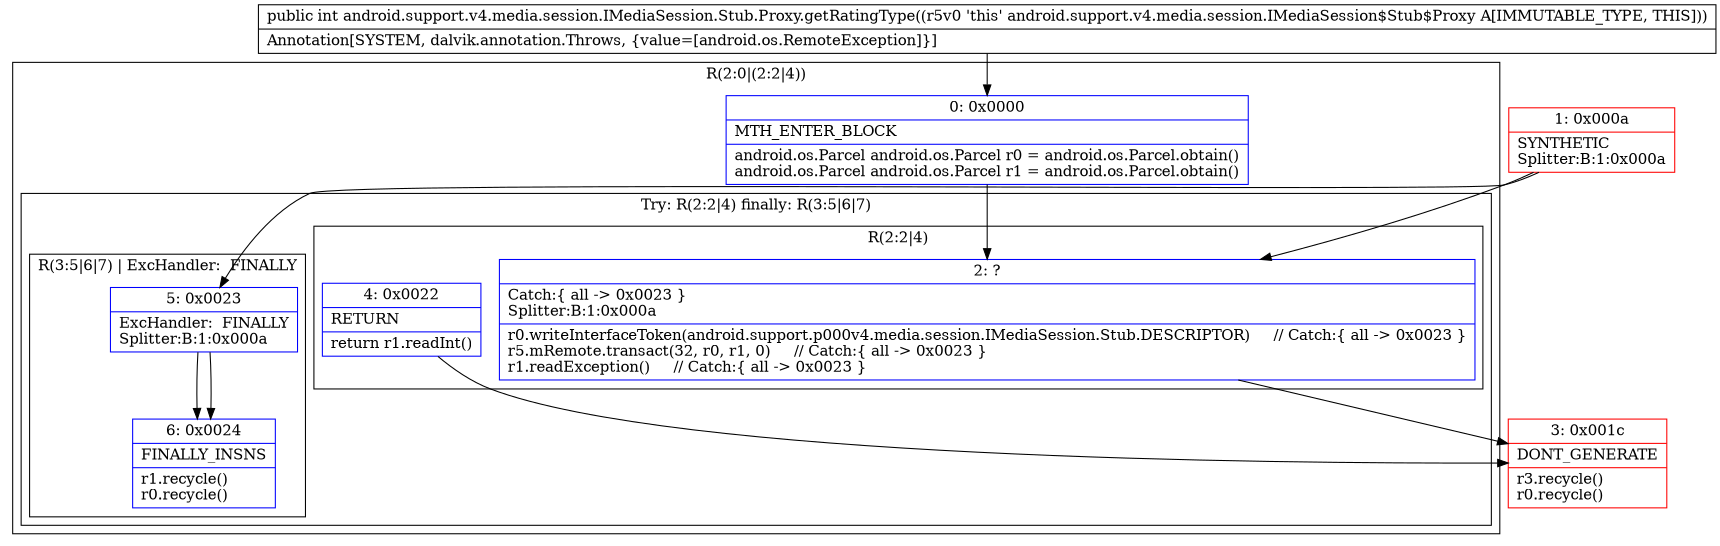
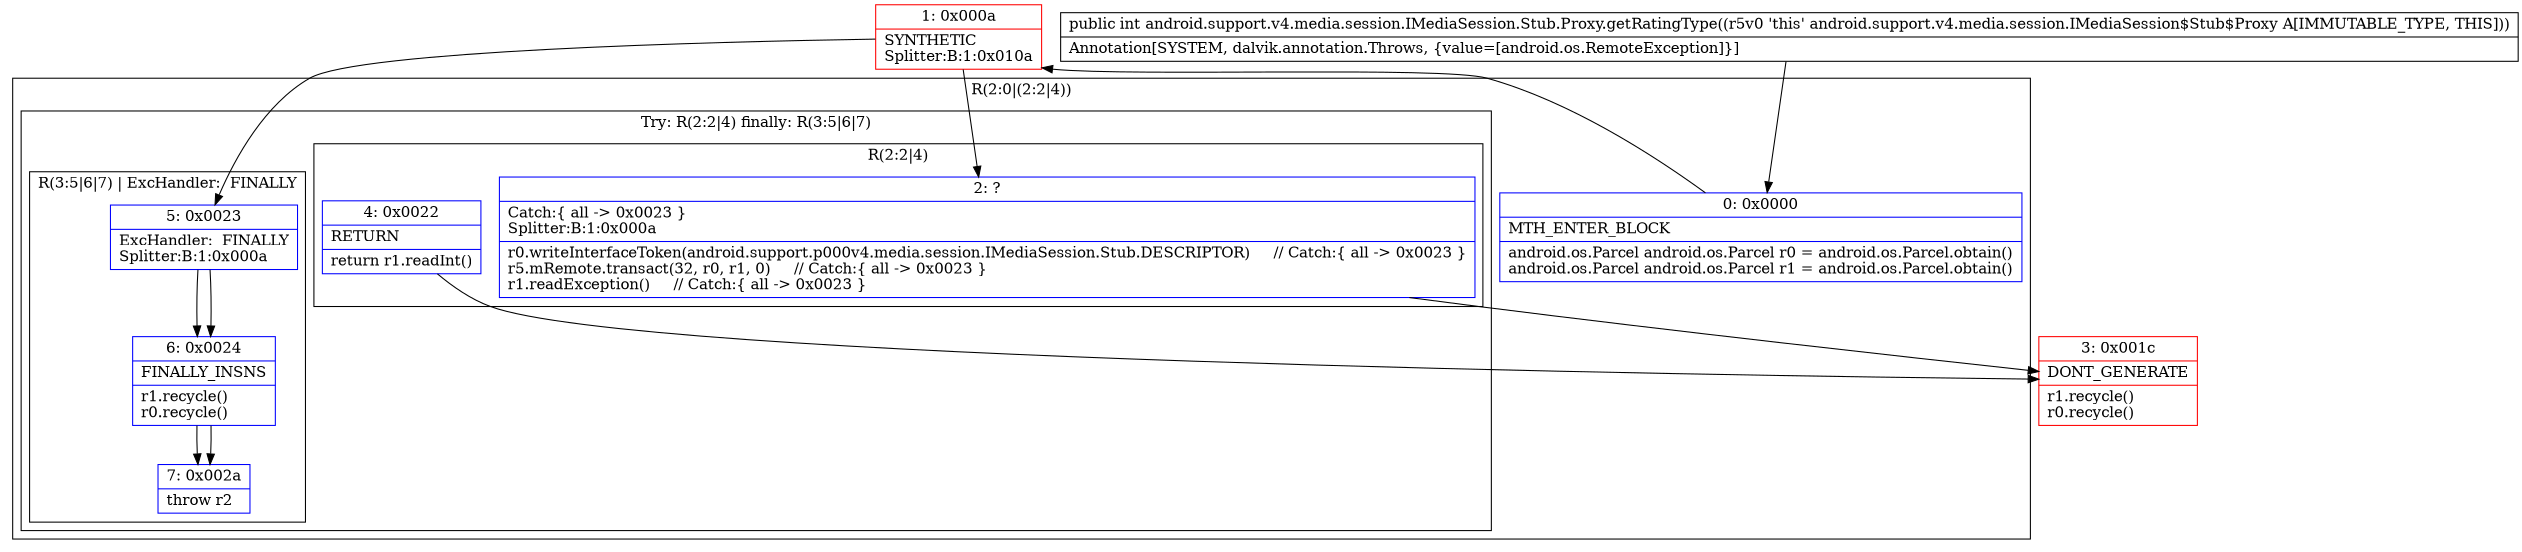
(1592, 160) -> (959, 57)
(987, 217) -> (1512, 86)
(1560, 479) -> (2091, 397)
none -> (204, 489)
